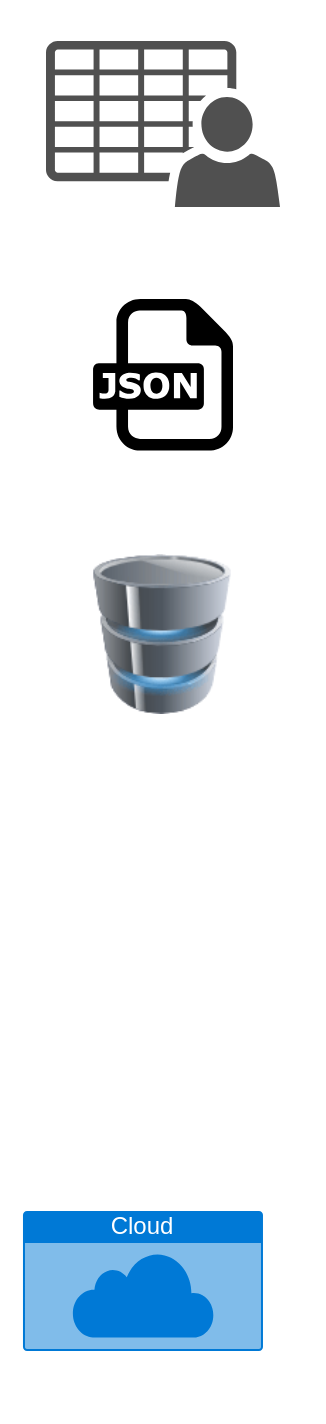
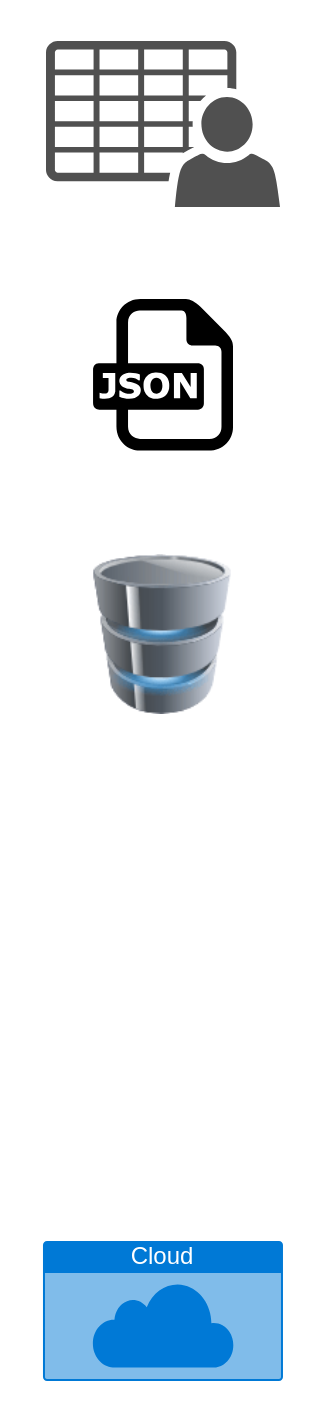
(143, 1281) -> (163, 1311)
